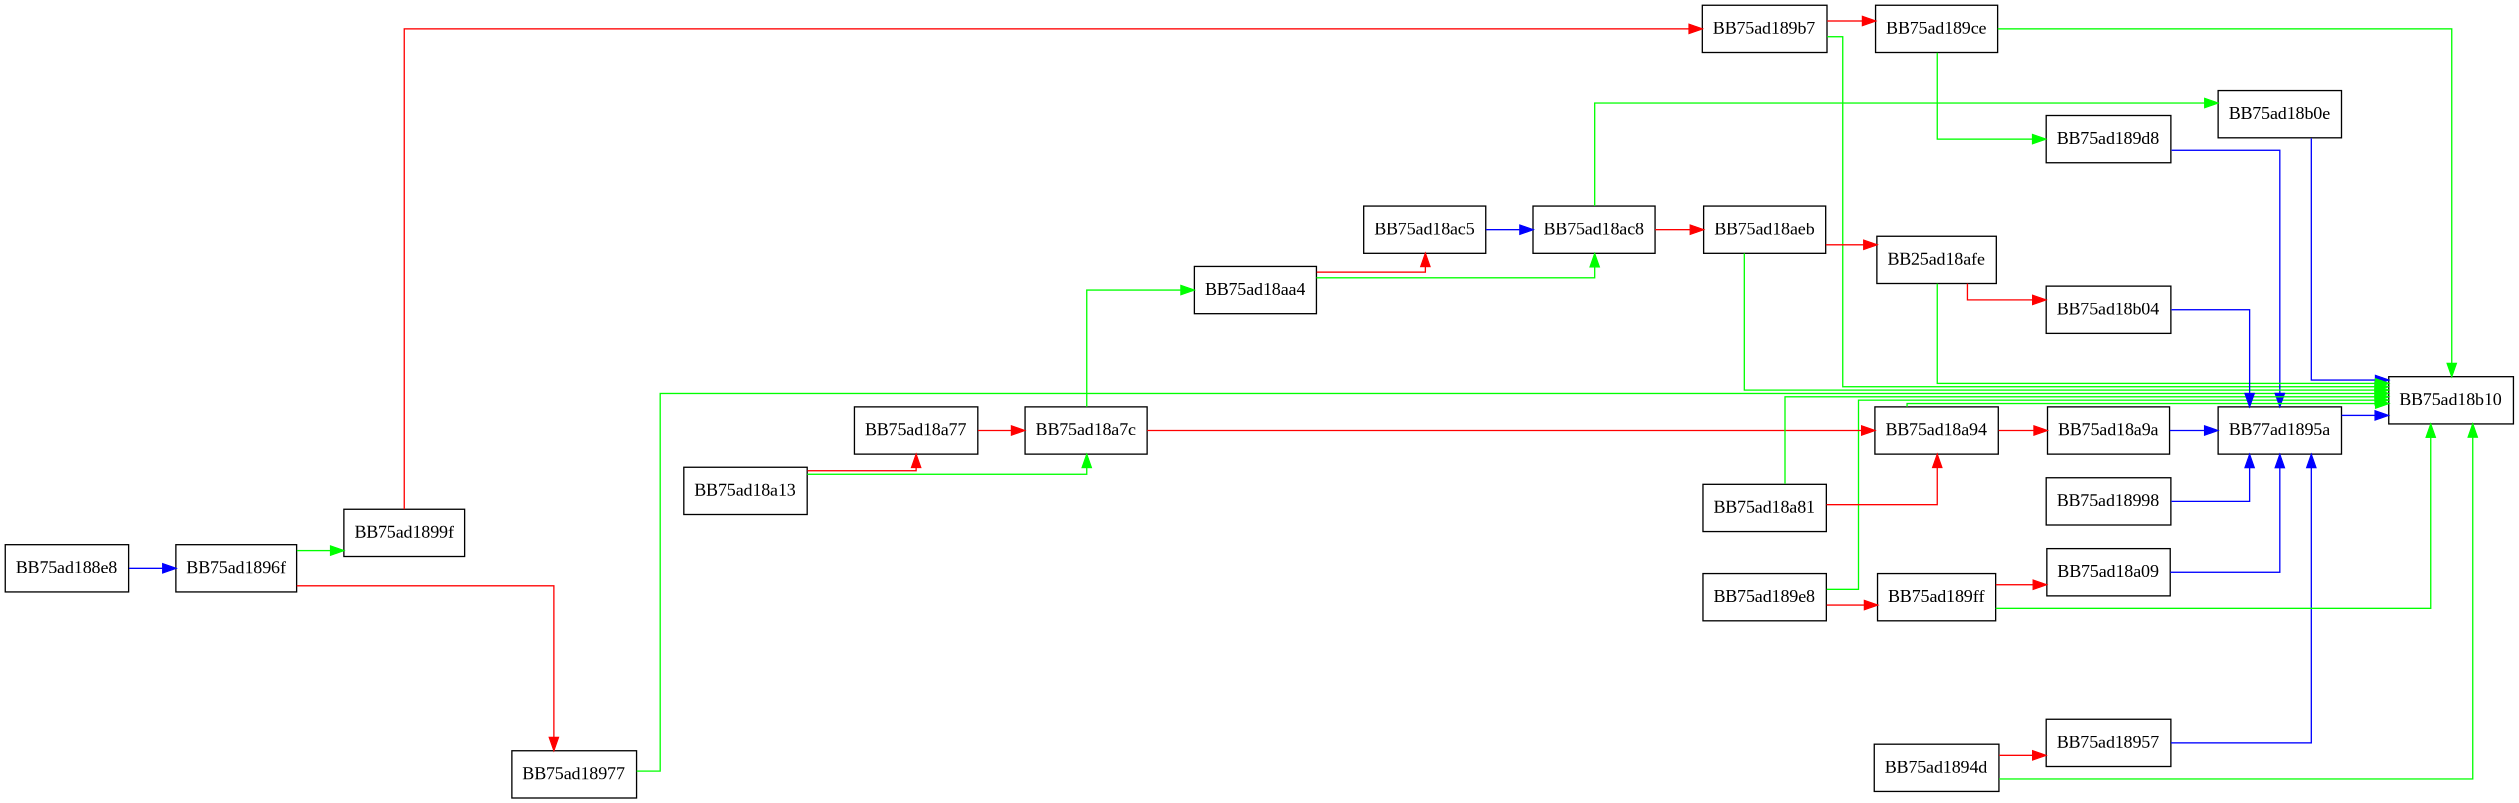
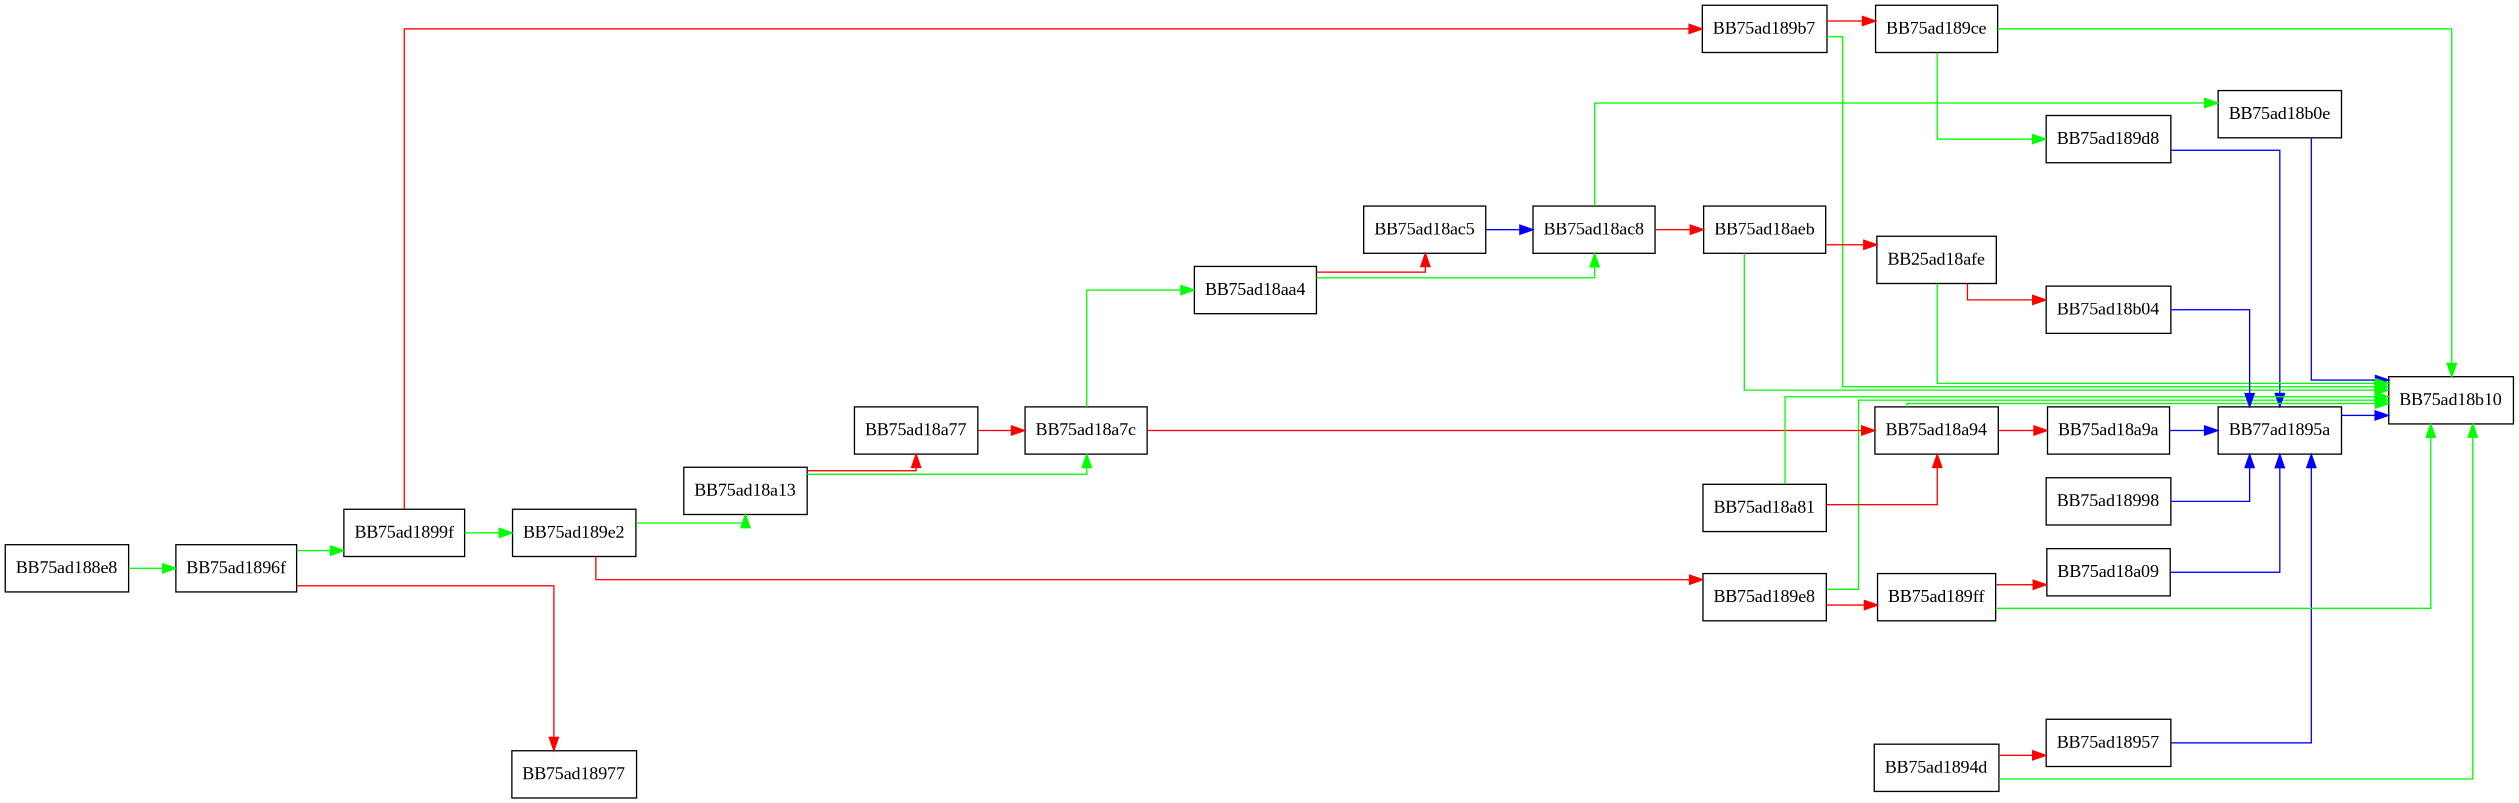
(1317, 393) -> none
none -> (574, 533)
(146, 568) -> (146, 568)
